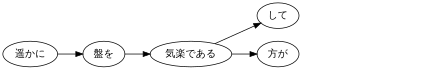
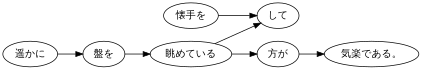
none -> (191, 16)
(191, 54) -> (191, 54)
none -> (372, 54)
